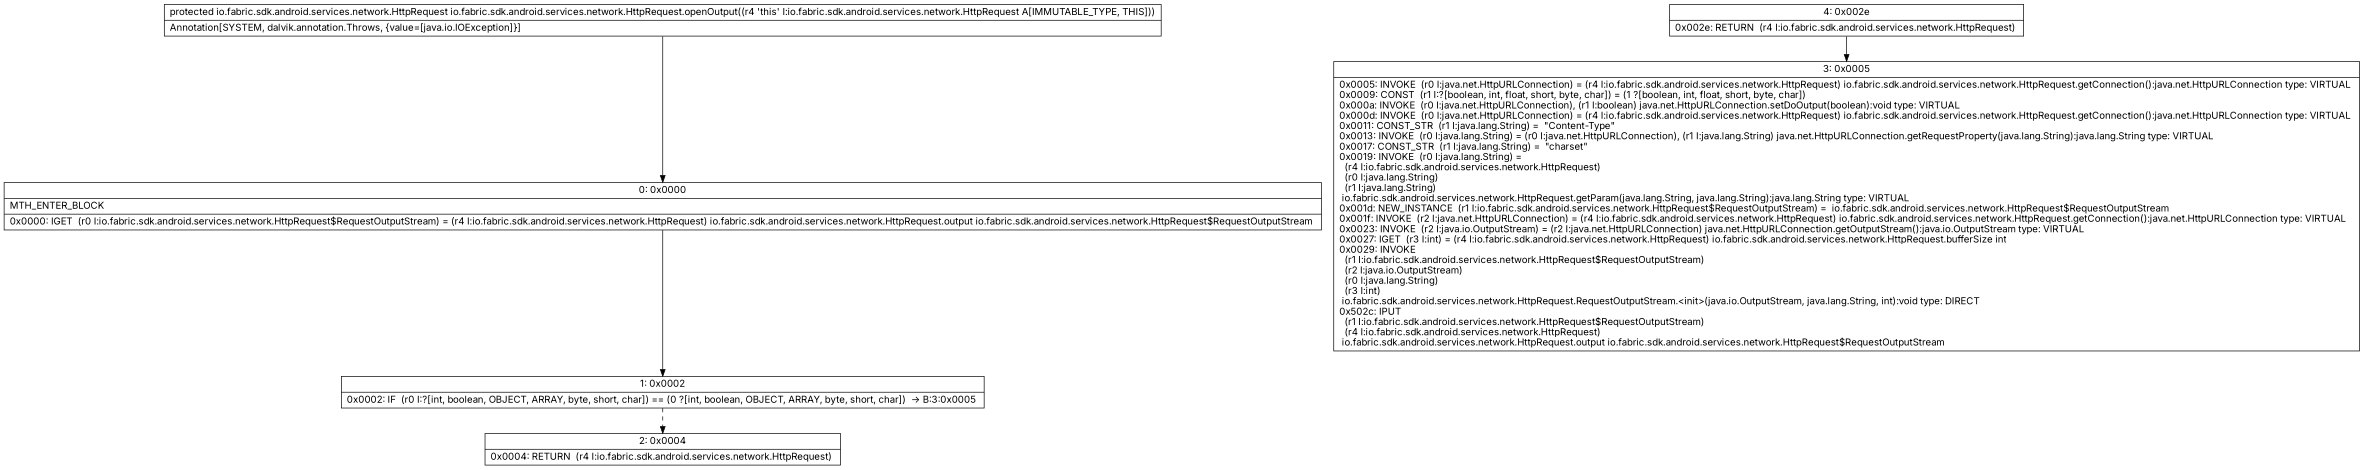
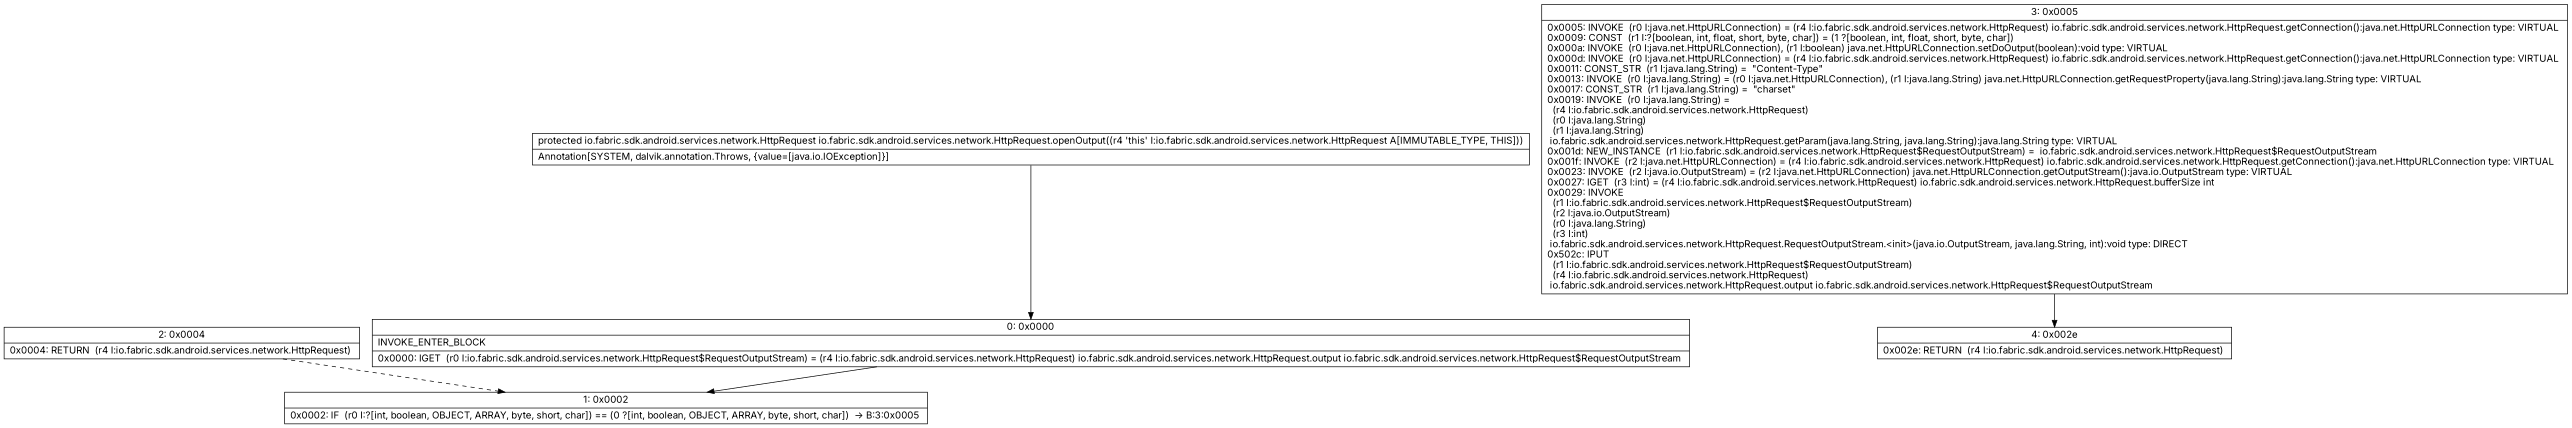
(1847, 45) -> (2055, 307)
(57, 206) -> (432, 343)
(663, 417) -> (390, 375)
